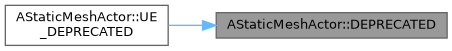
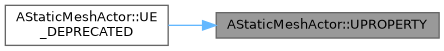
(332, 25) -> (328, 25)
